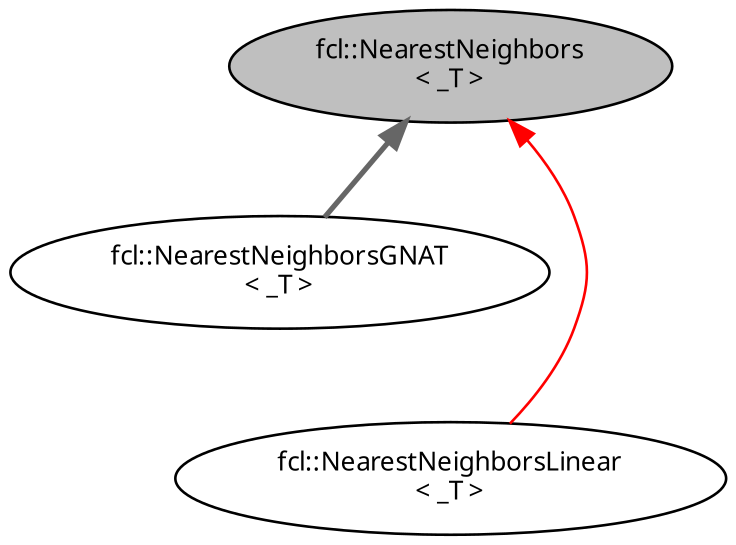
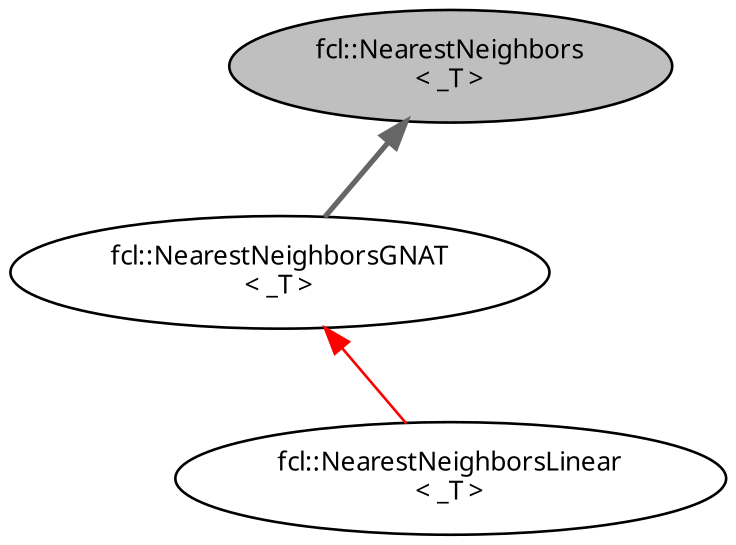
(586, 285) -> (374, 386)
